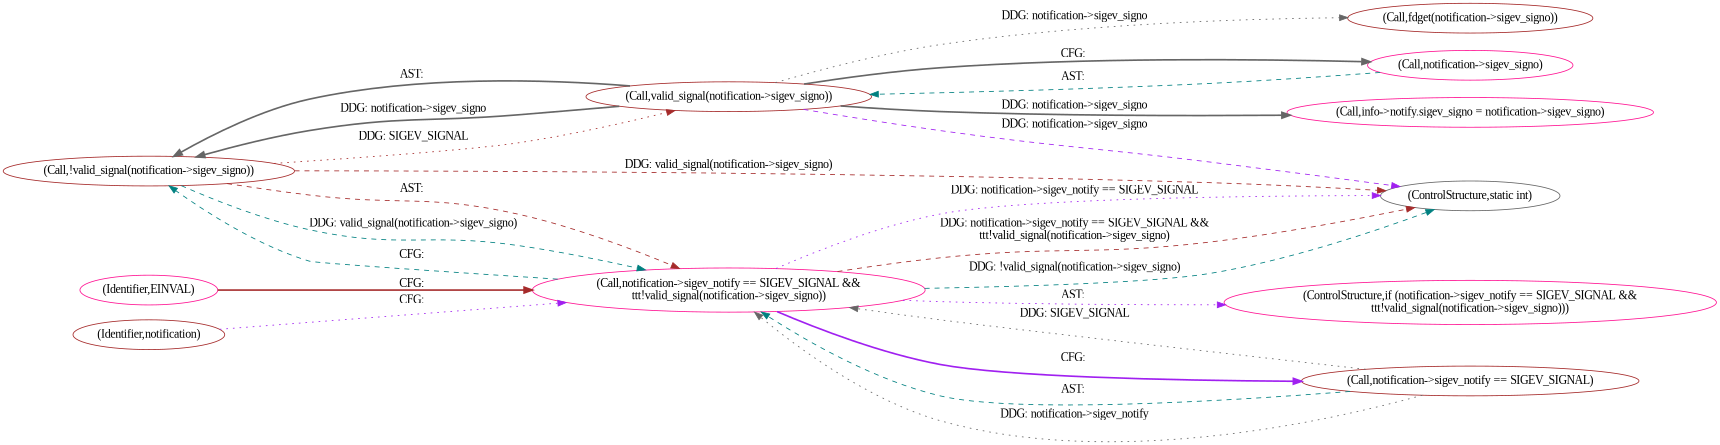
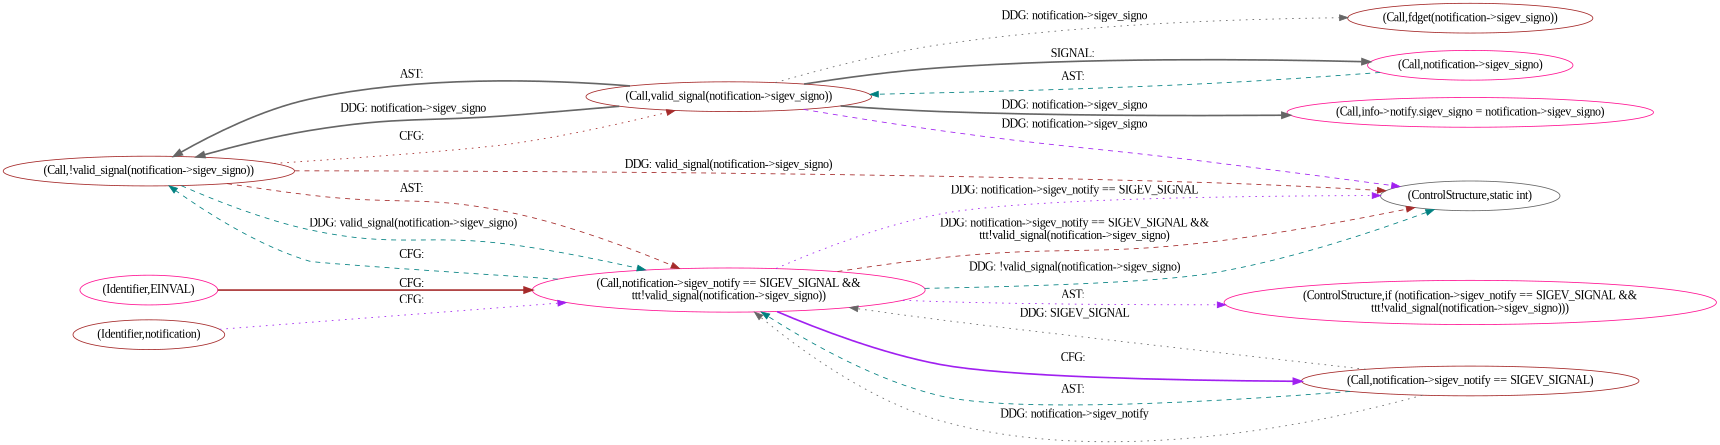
(1075, 54) -> (1075, 54)
(413, 137) -> (413, 137)
